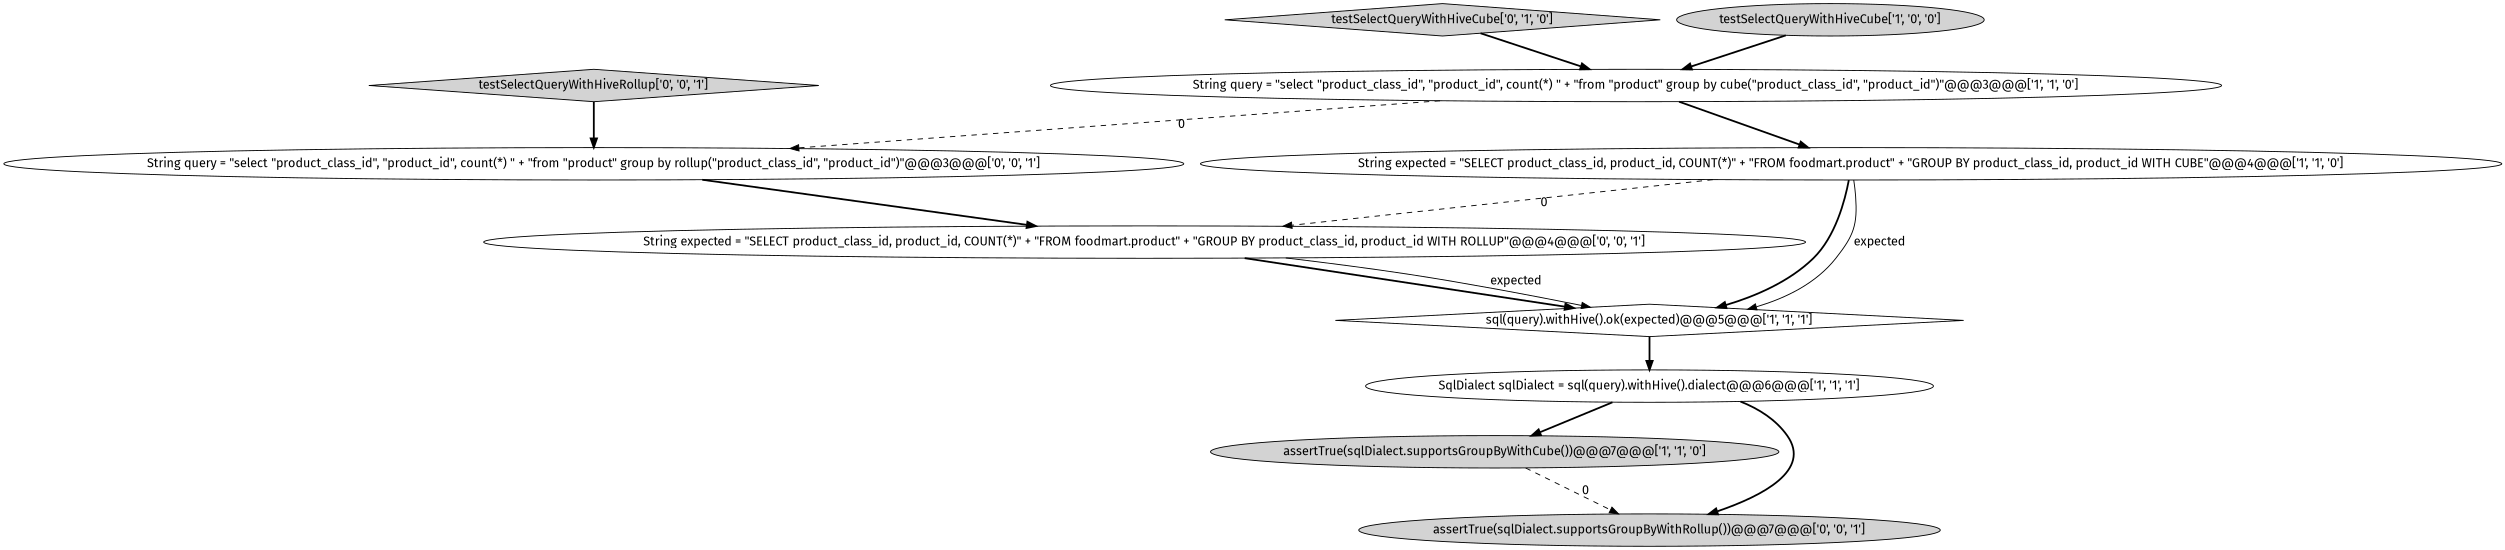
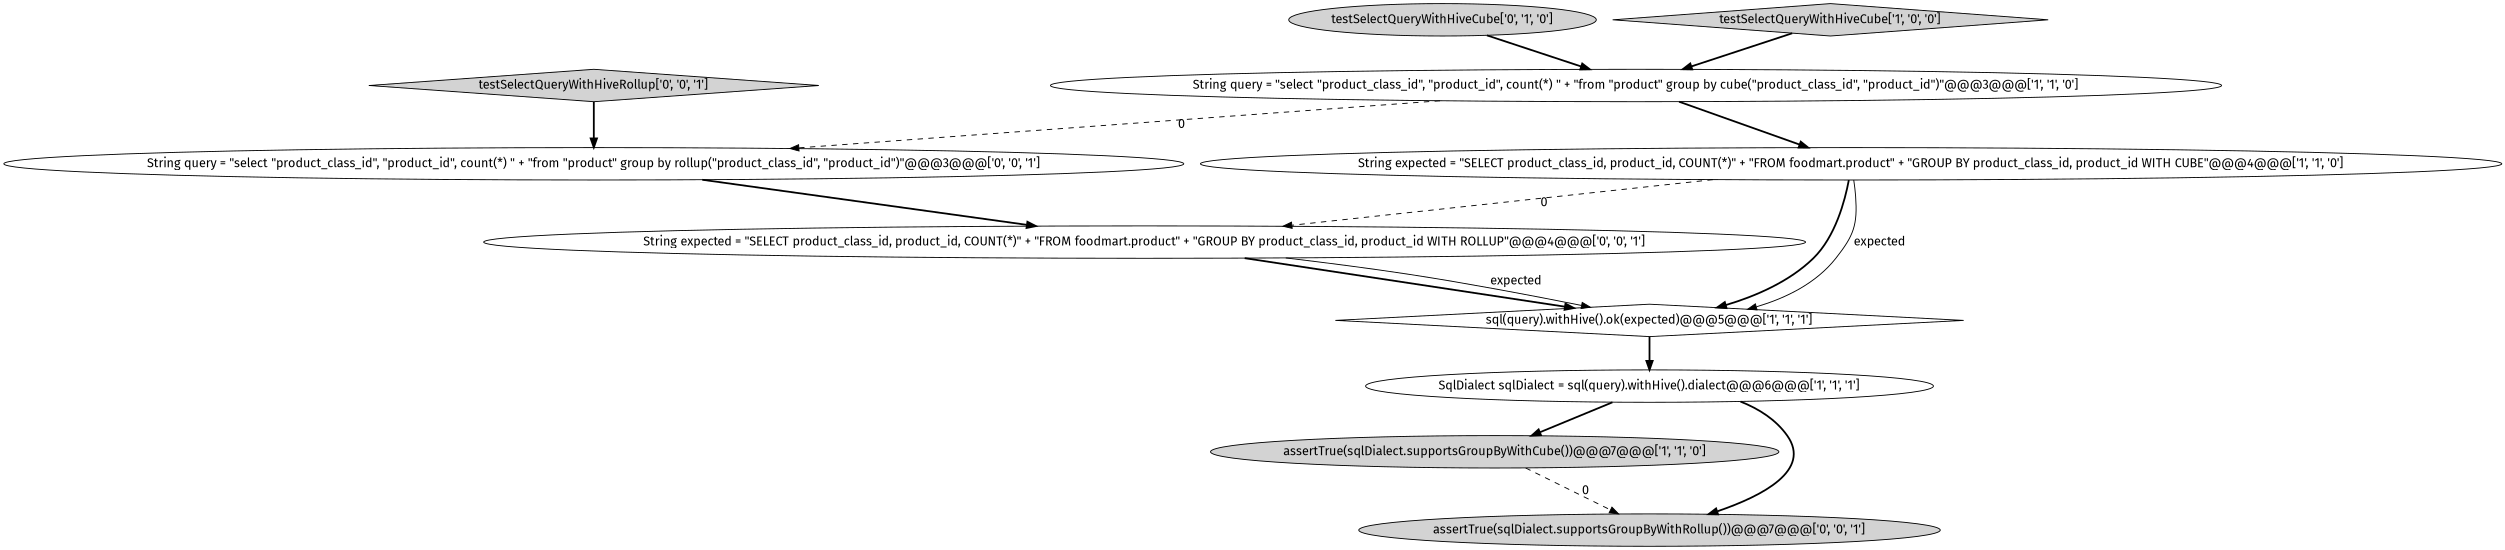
(1443, 20) -> (1443, 20)
(1830, 20) -> (1830, 20)
